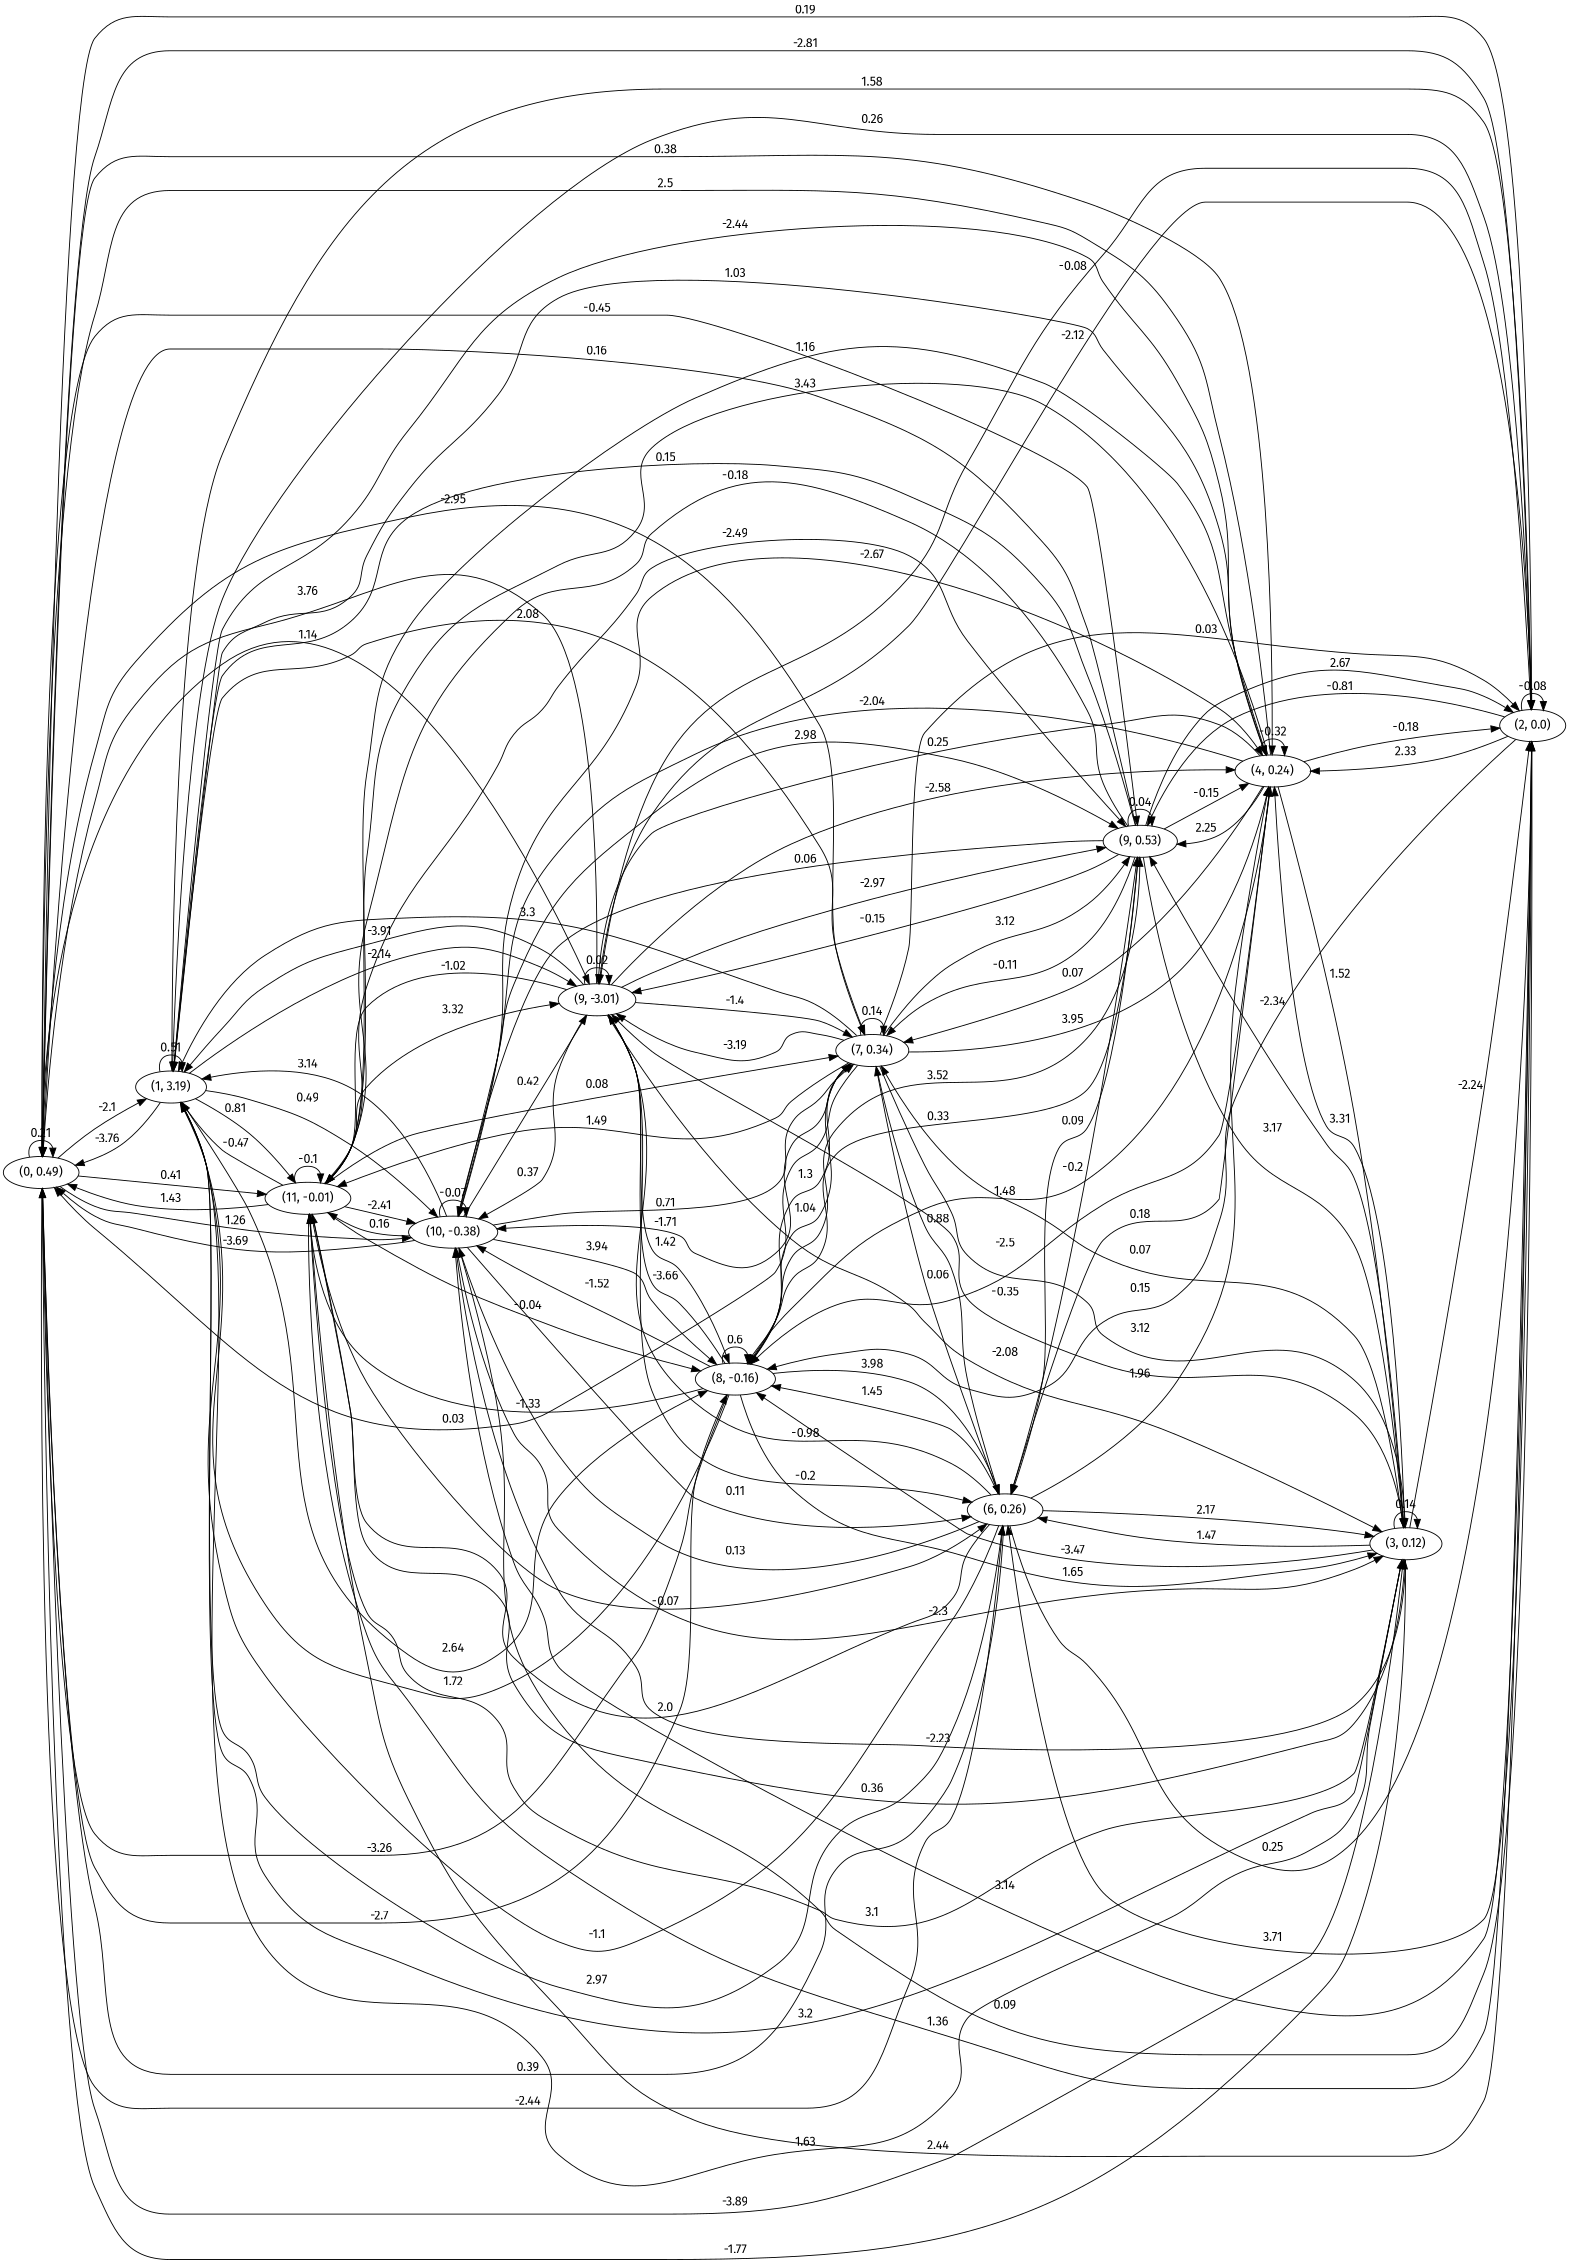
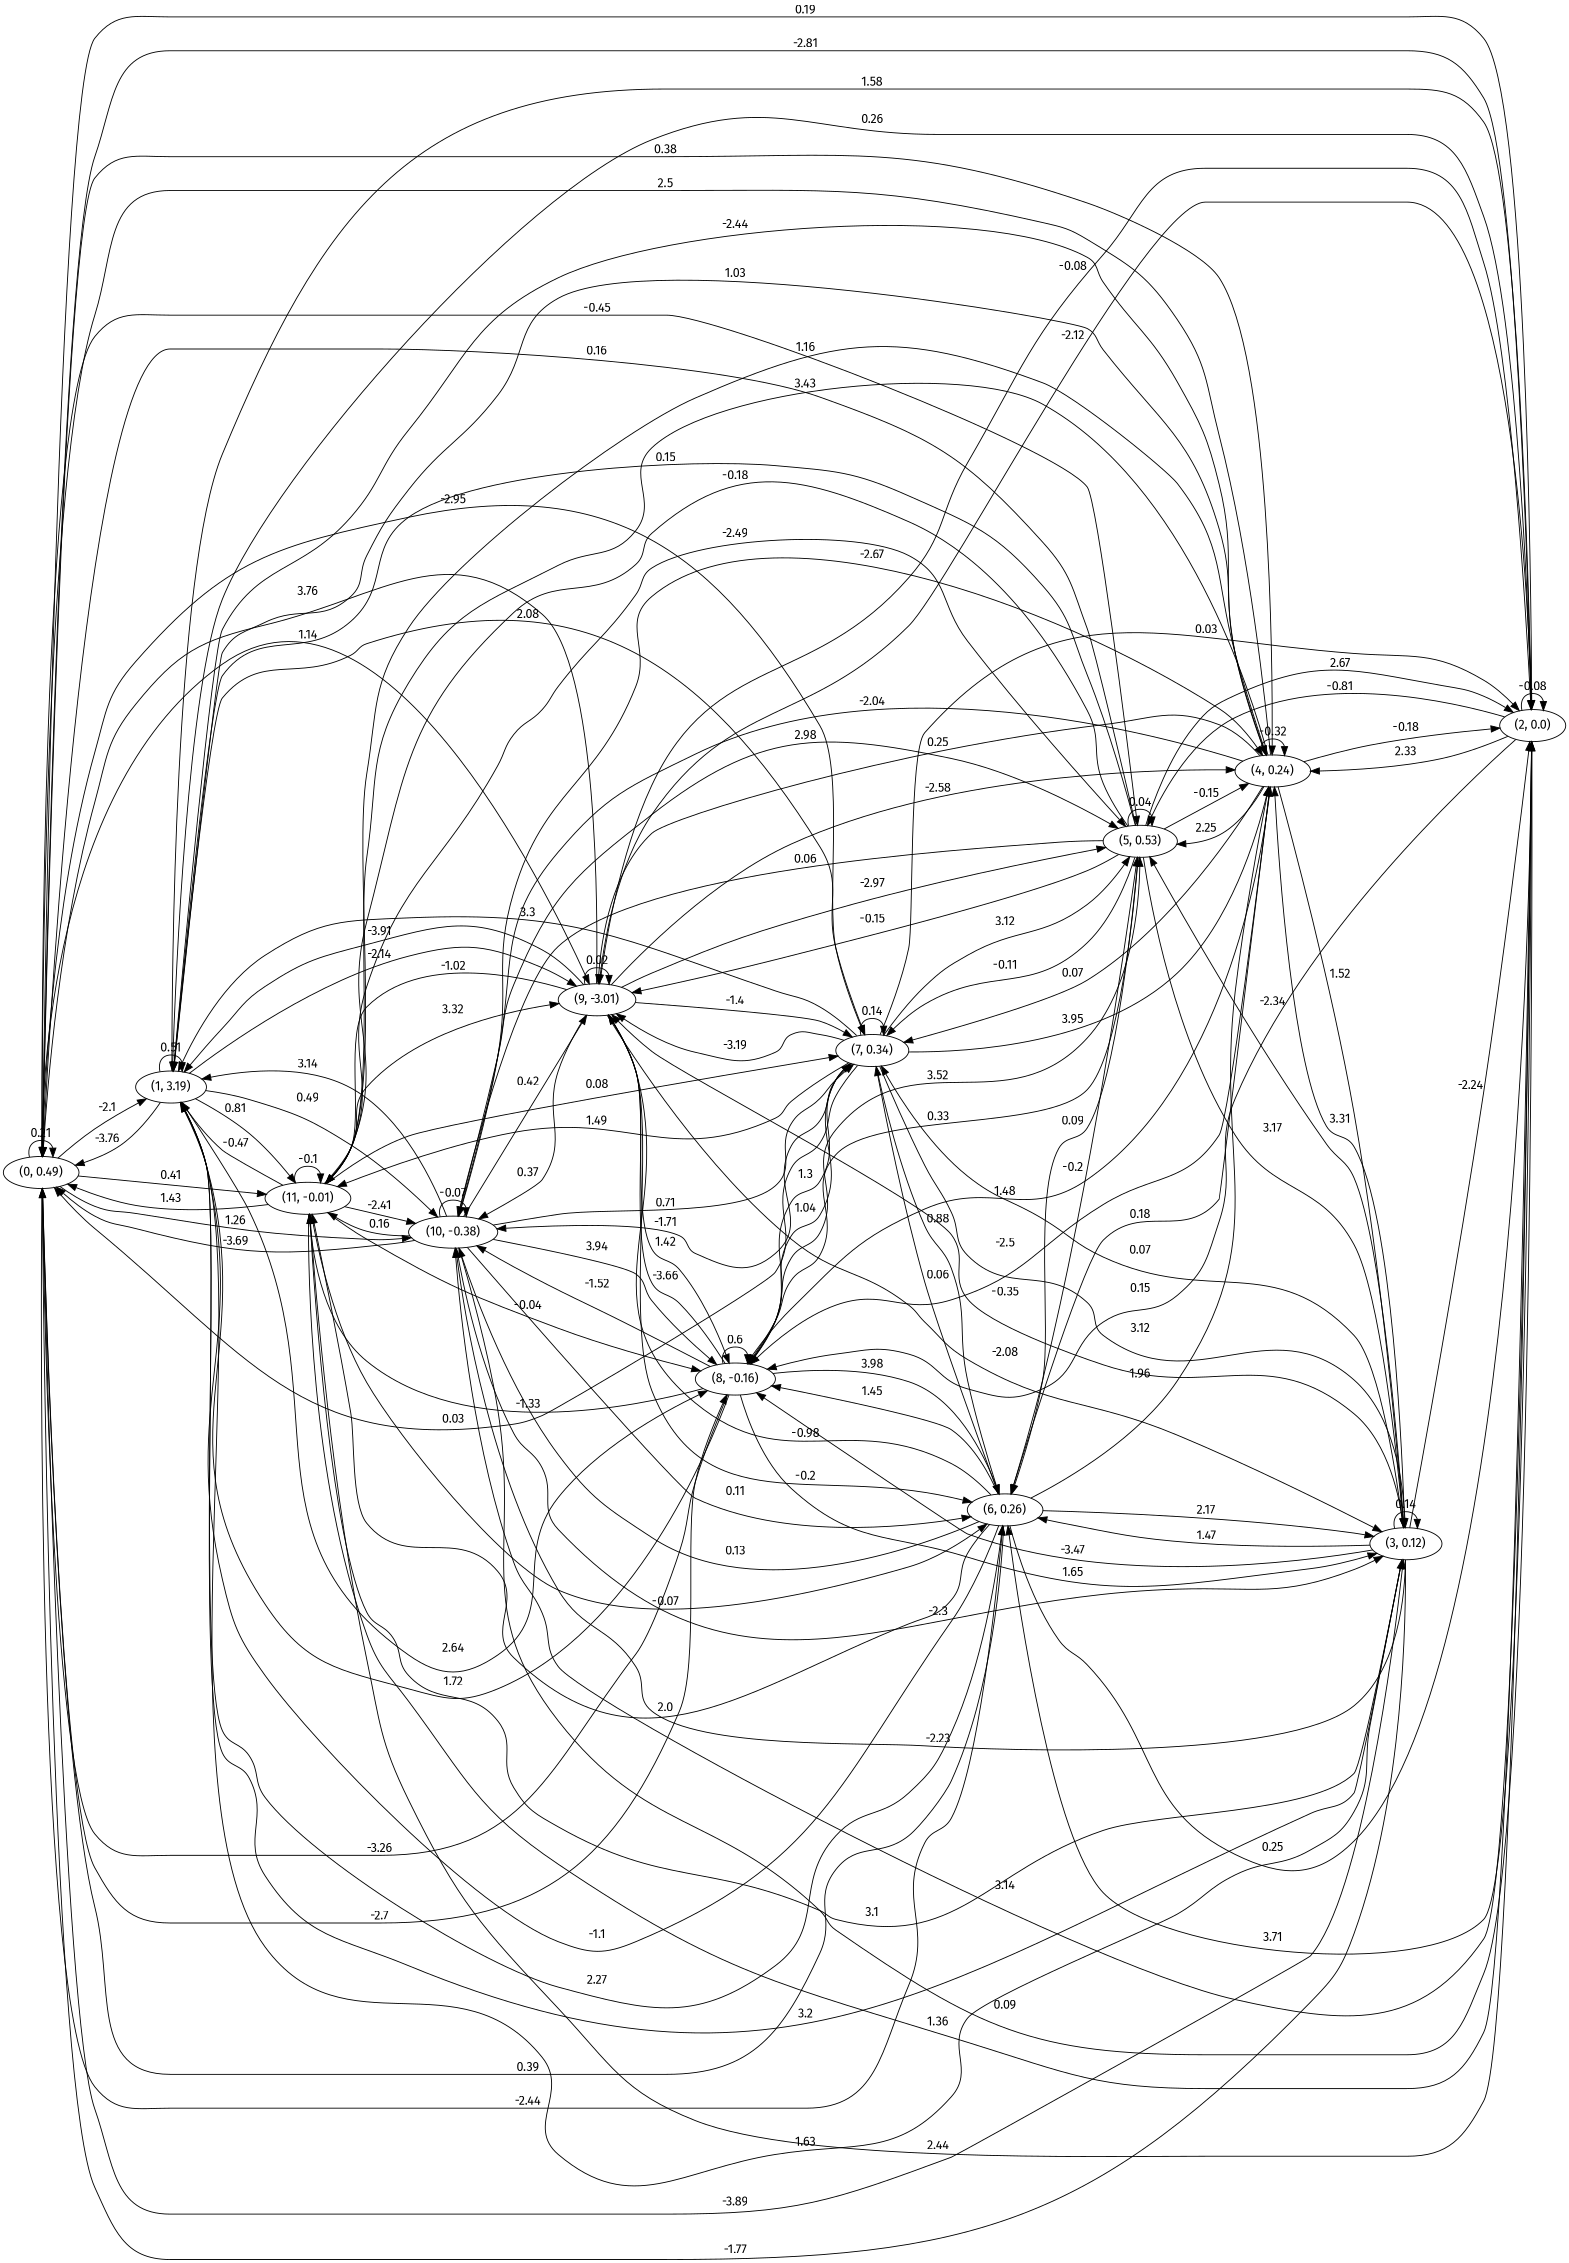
(1140, 841) -> (1140, 841)
(721, 1777) -> none
(597, 1980) -> (597, 1980)
